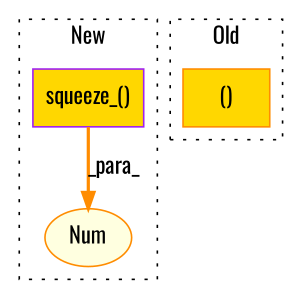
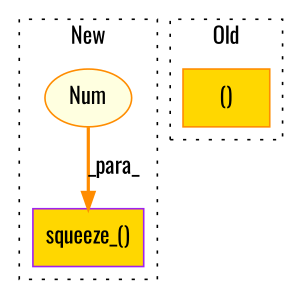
(88, 160) -> (88, 160)
